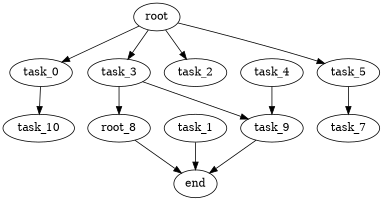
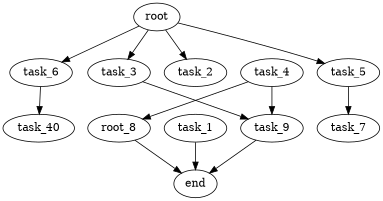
(41, 73) -> (41, 73)
(119, 97) -> (204, 97)
(39, 128) -> (39, 128)
